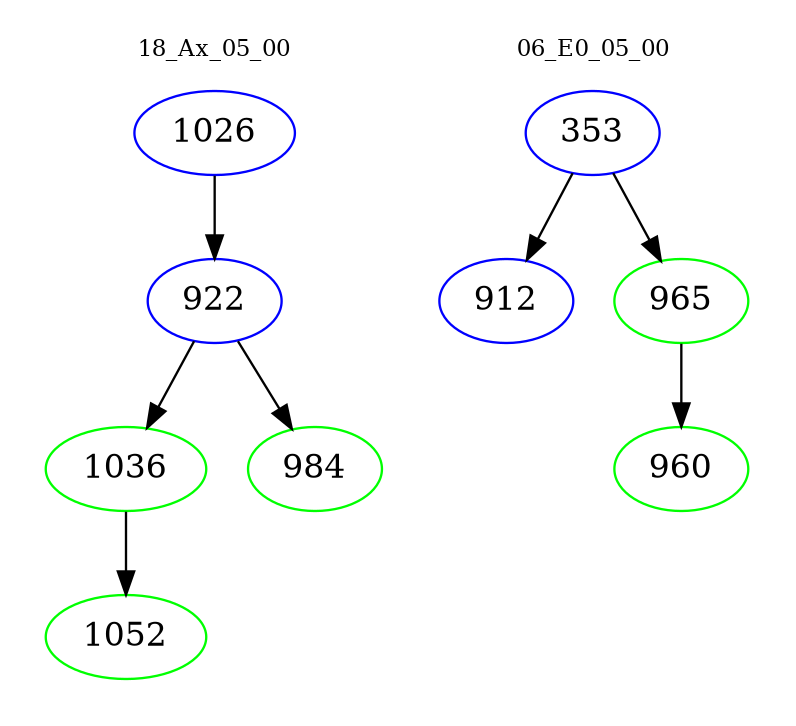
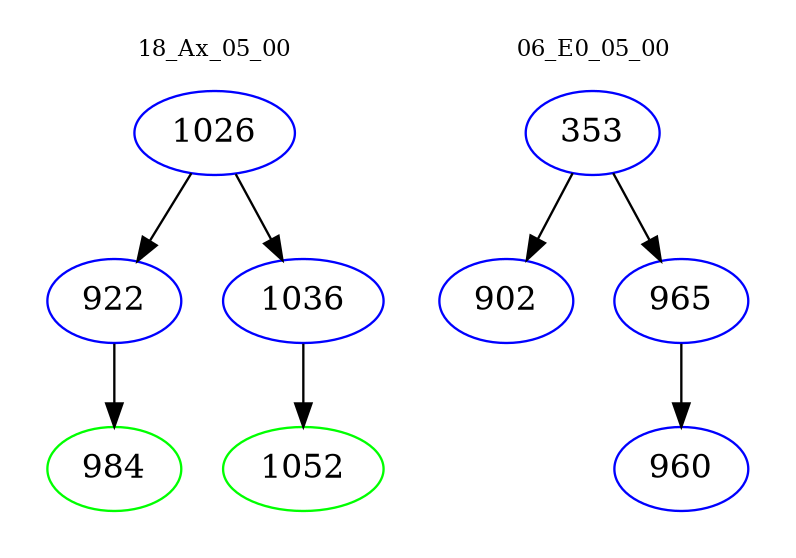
(506, 301) -> (506, 301)
(681, 301) -> (681, 301)
(176, 374) -> (253, 207)
(126, 469) -> (303, 301)
(681, 469) -> (681, 469)
